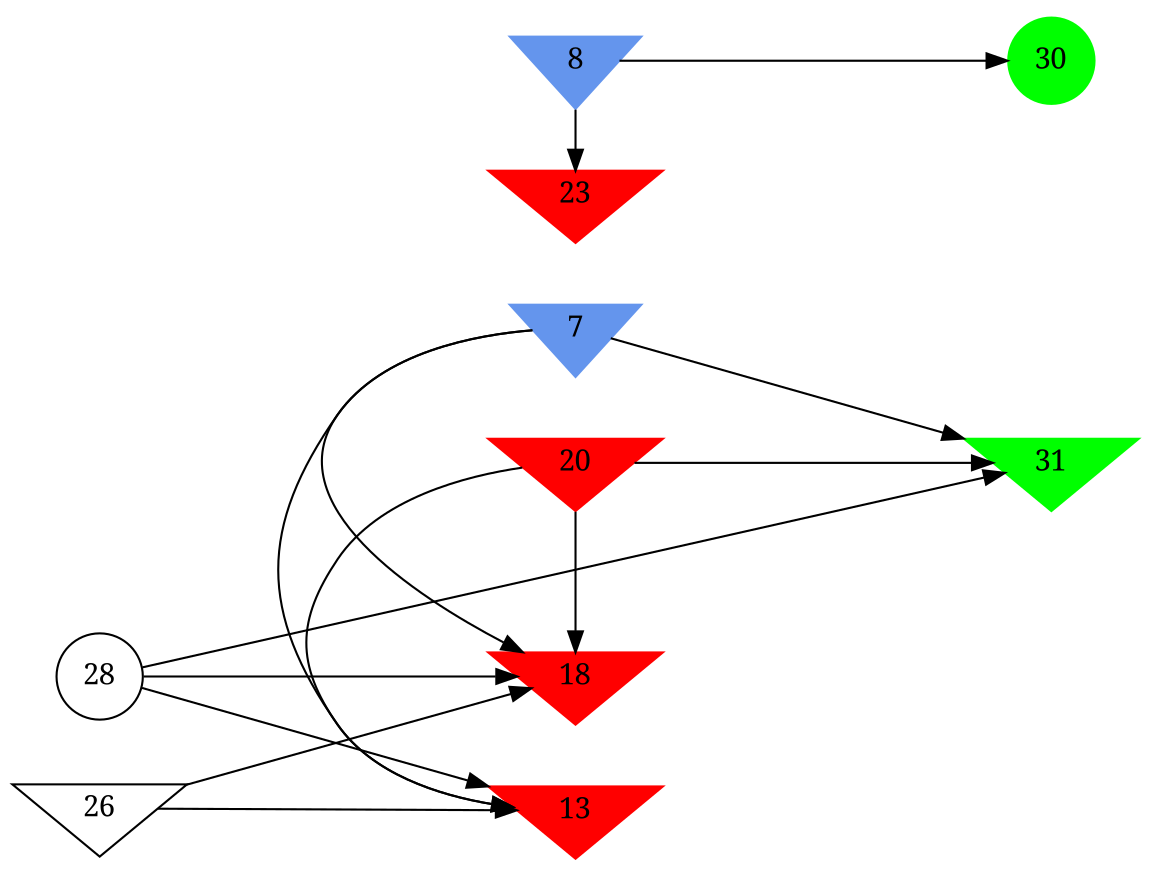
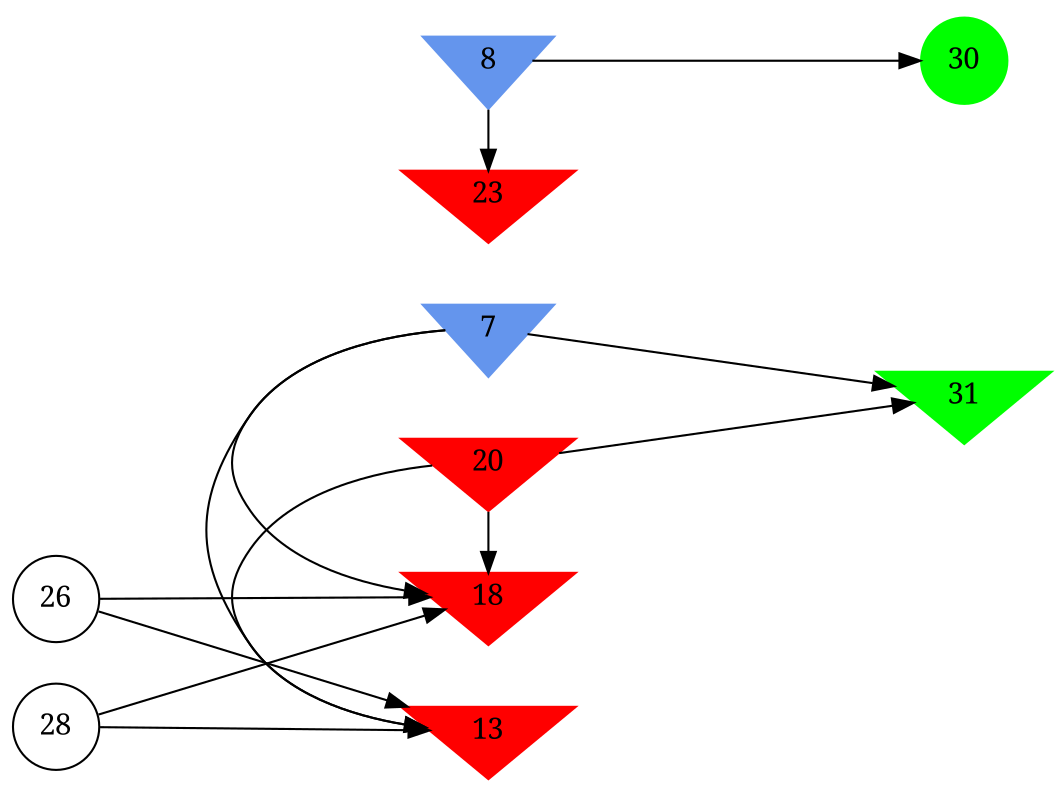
(542, 577) -> none
(100, 808) -> (56, 599)
